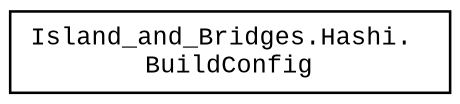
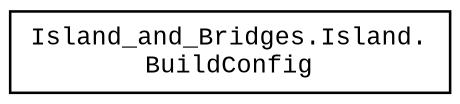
(230, 52) -> (230, 52)
